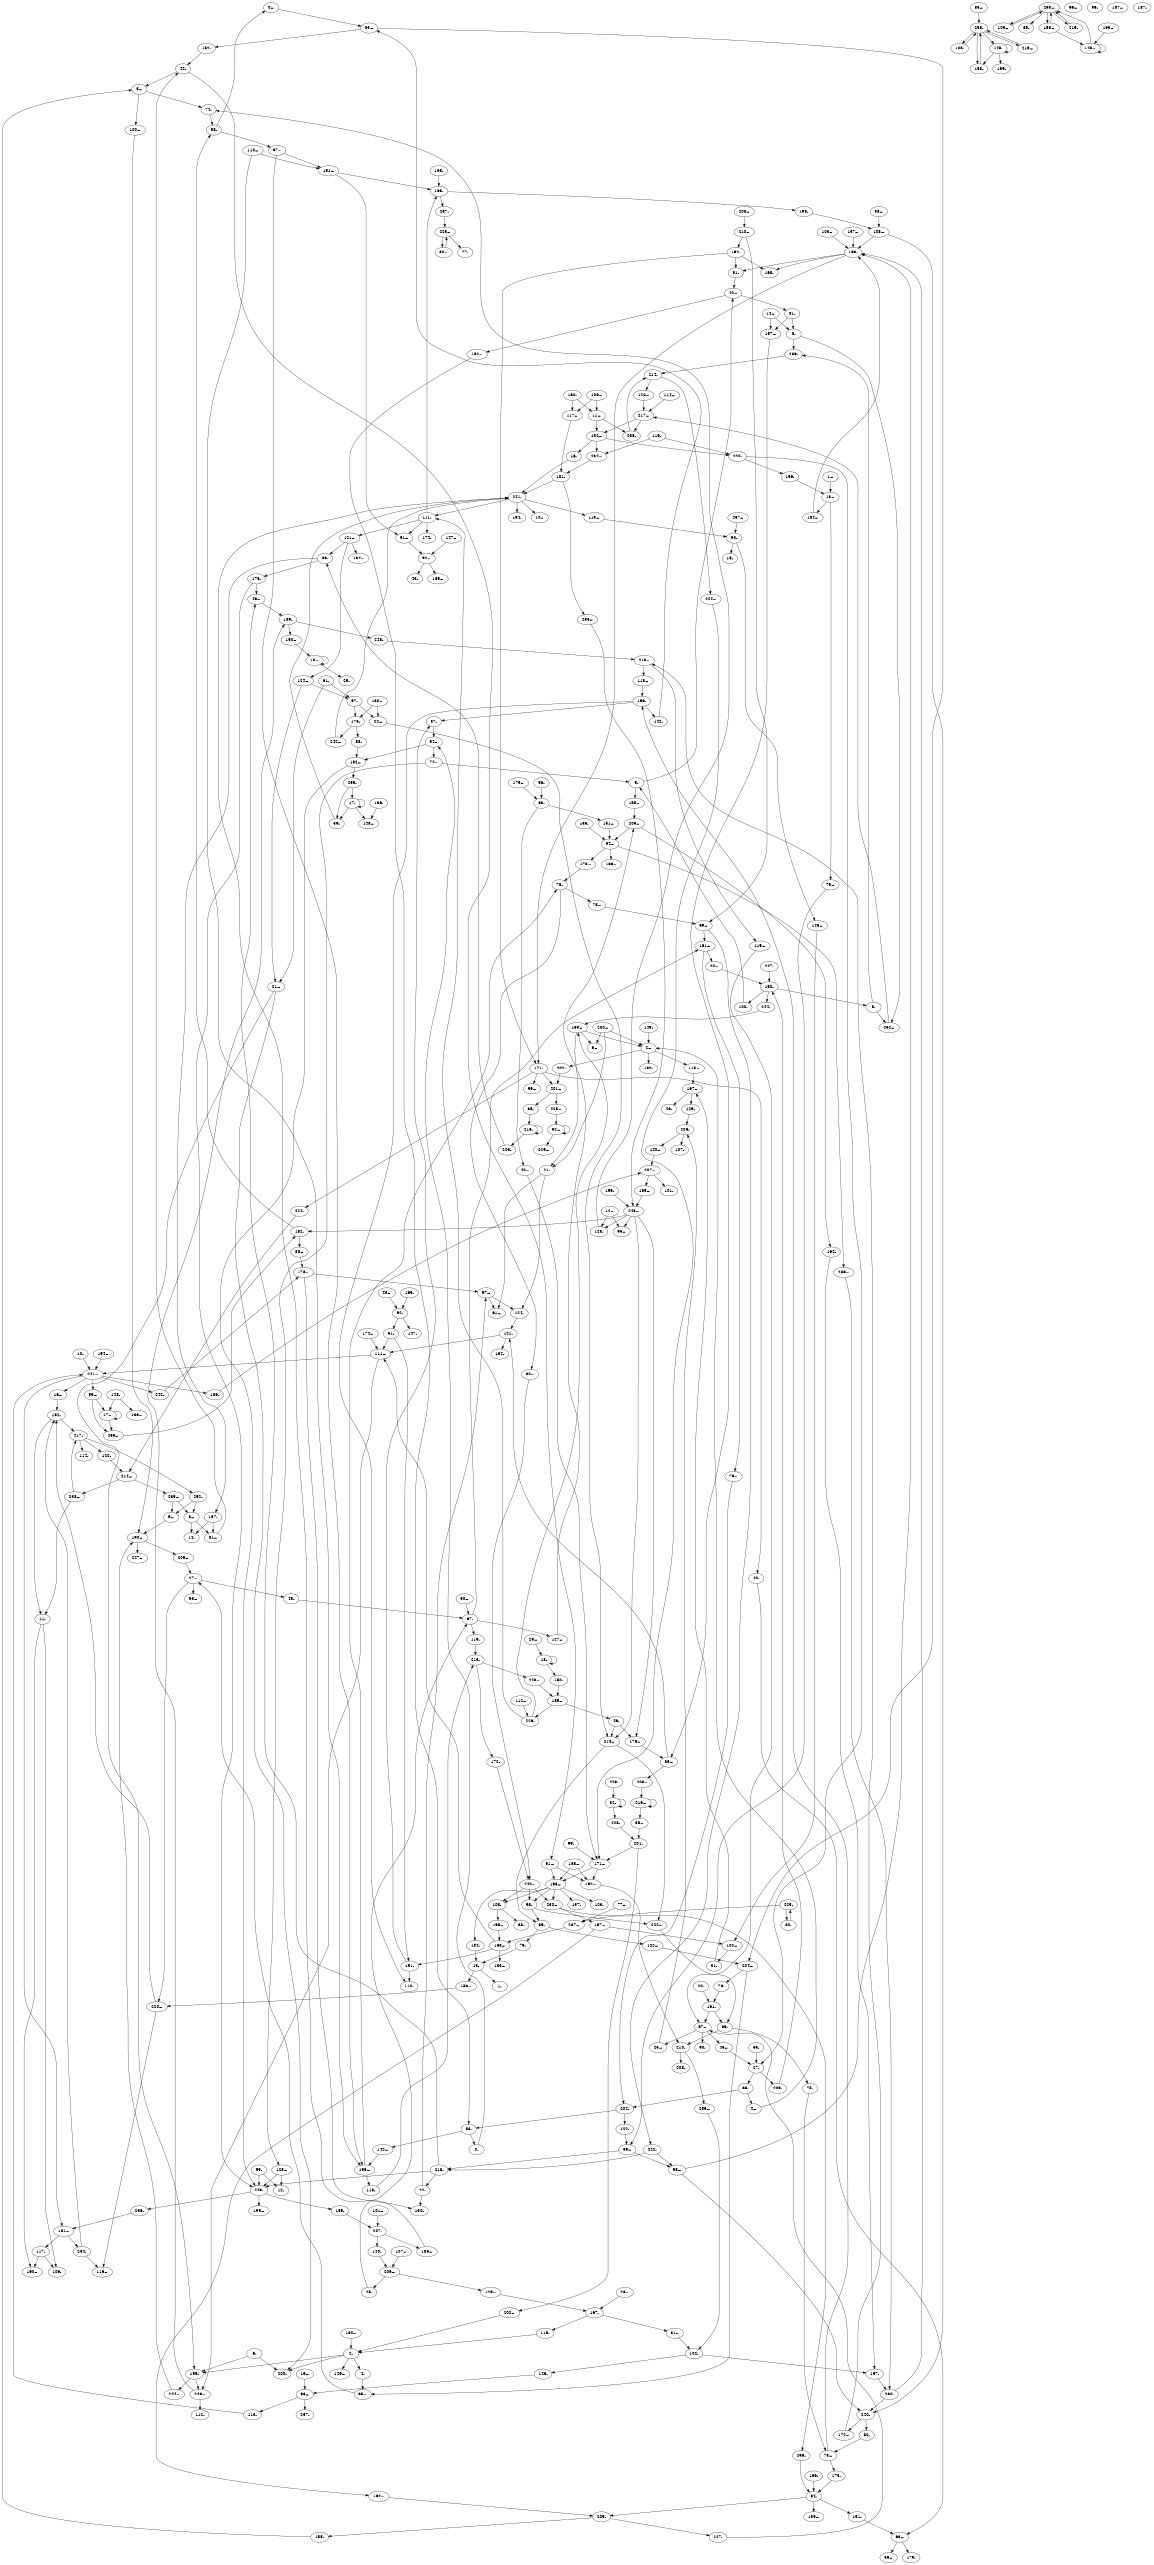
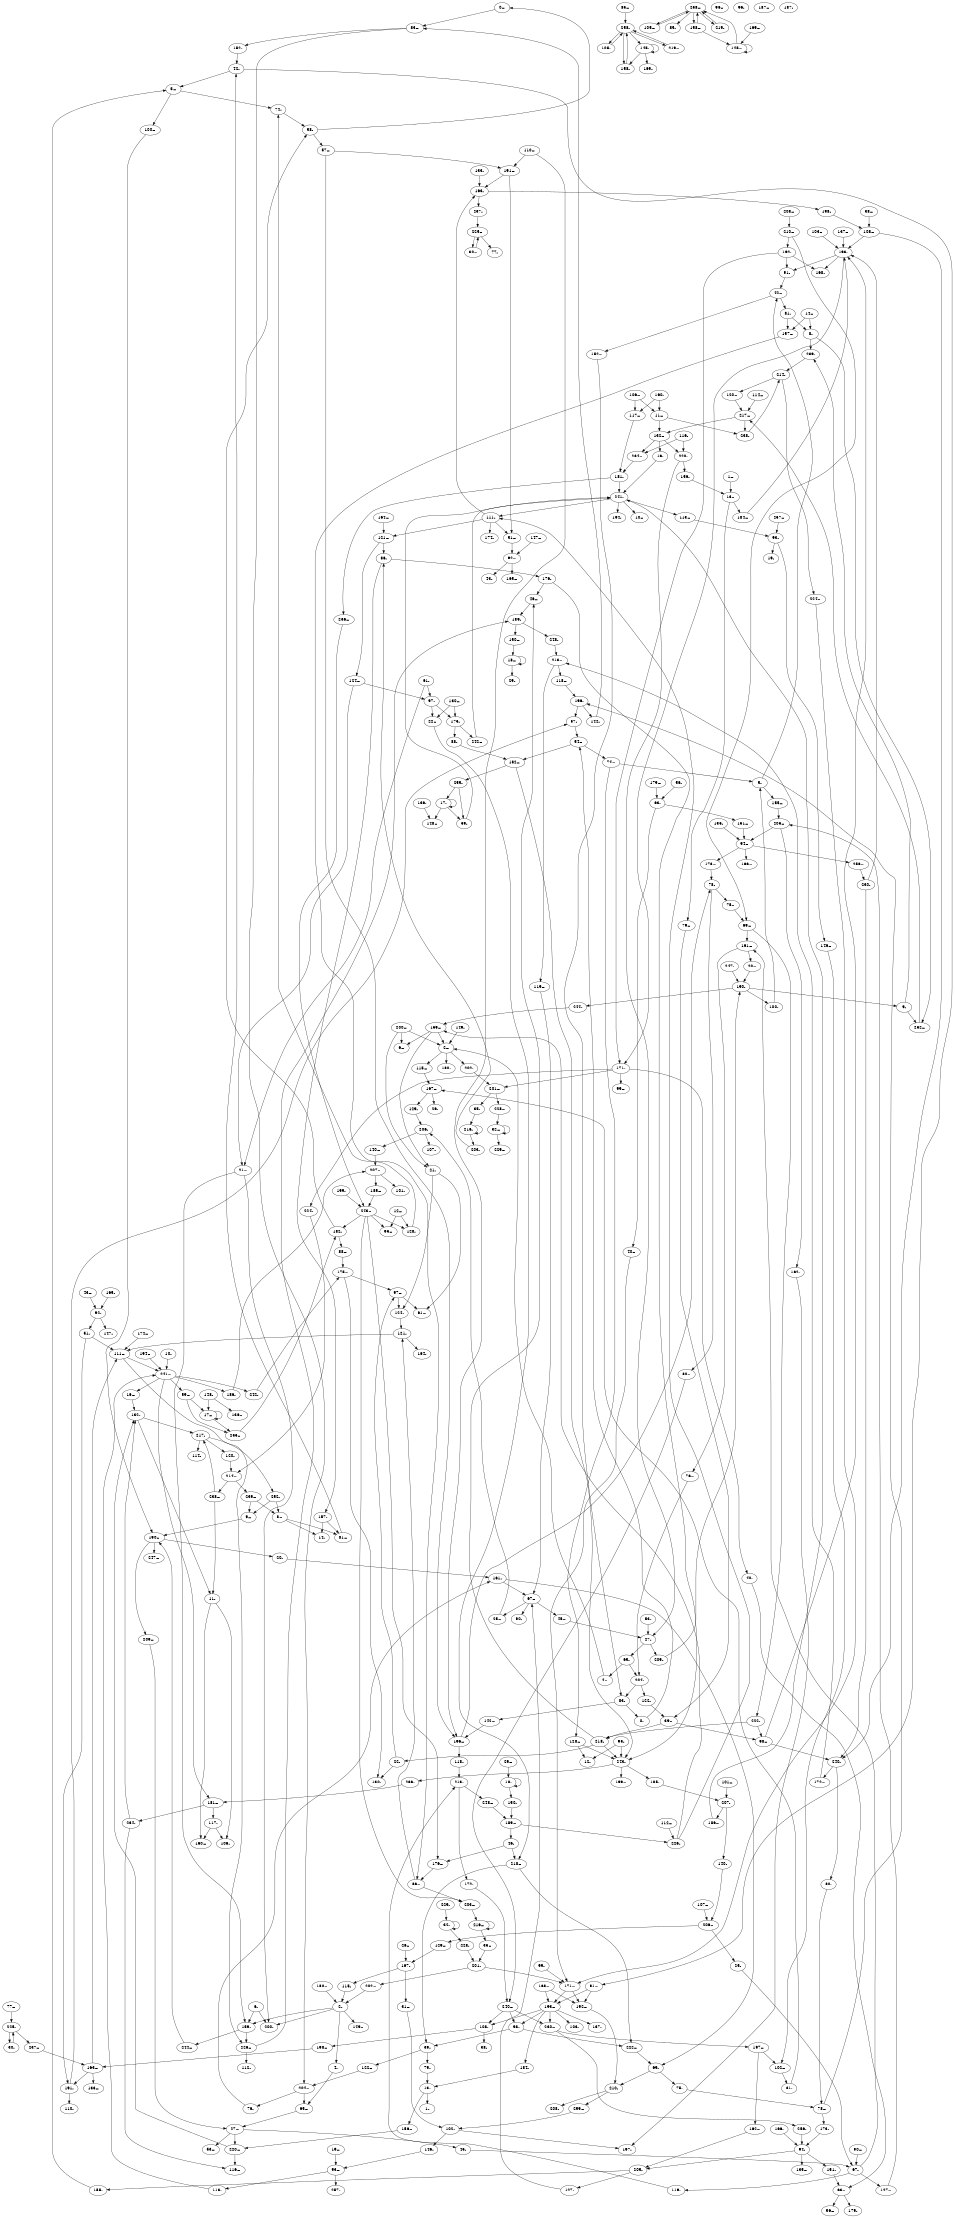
(354, 547) -> (384, 526)
(365, 1244) -> none
(638, 1478) -> (360, 1586)
none -> (217, 1548)
(603, 1913) -> (11, 2016)
(881, 2383) -> none
